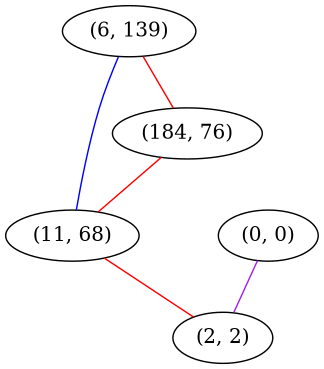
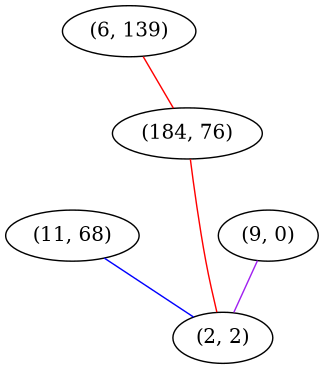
(93, 132) -> none
(130, 185) -> (201, 236)
(268, 236) -> (268, 236)
(149, 288) -> (149, 288)
